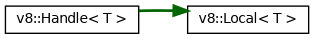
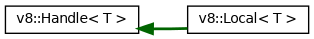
(156, 11) -> (170, 29)
